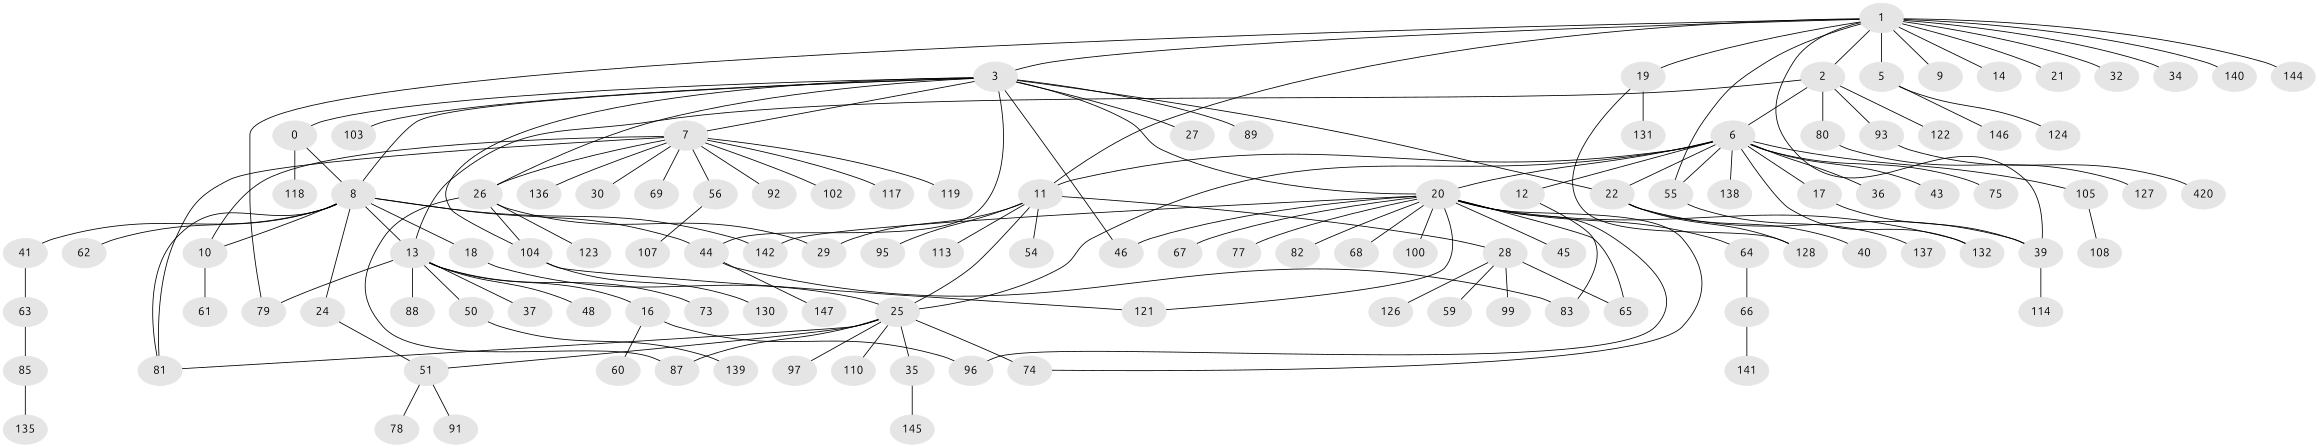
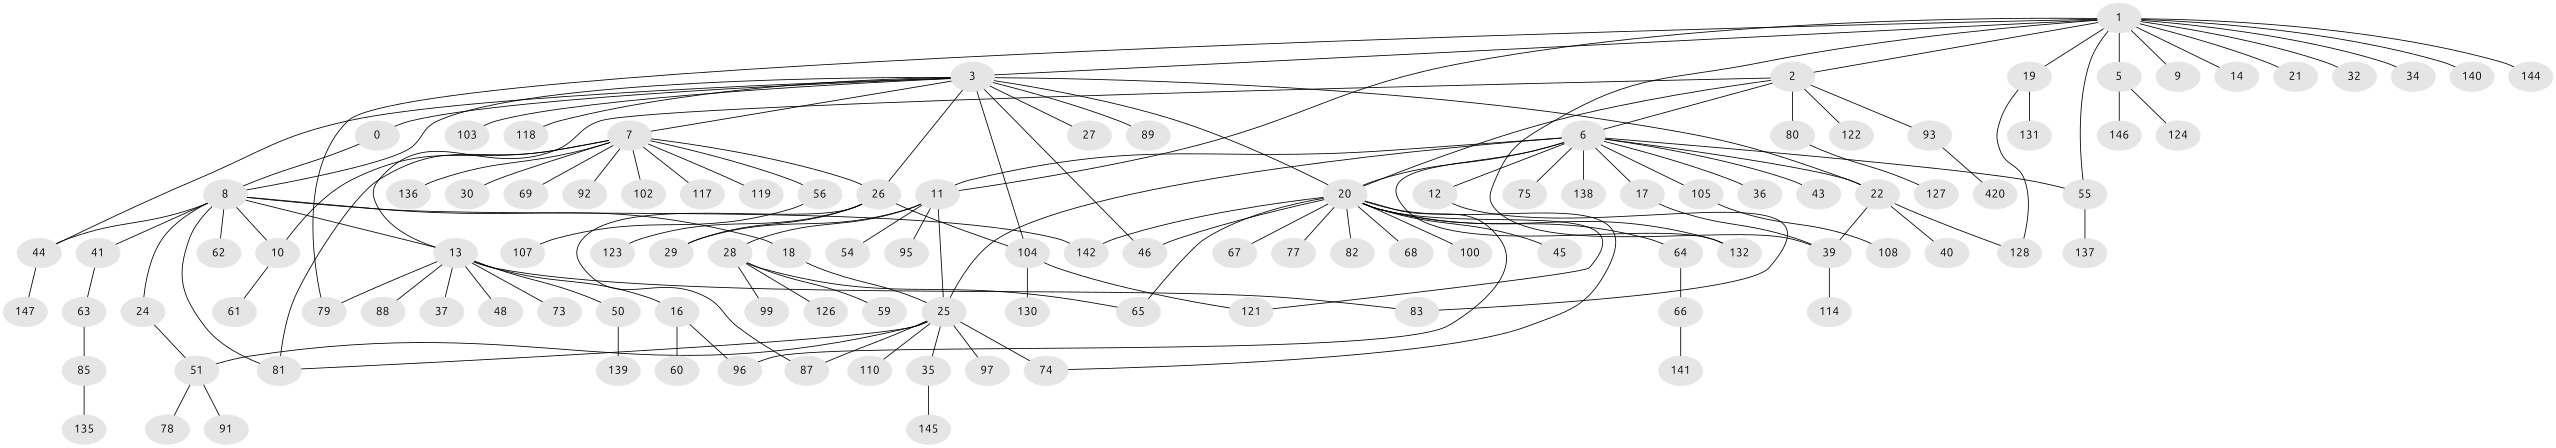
none -> (1594, 111)
(295, 161) -> (745, 90)
(942, 253) -> none
(1137, 283) -> (1073, 292)
